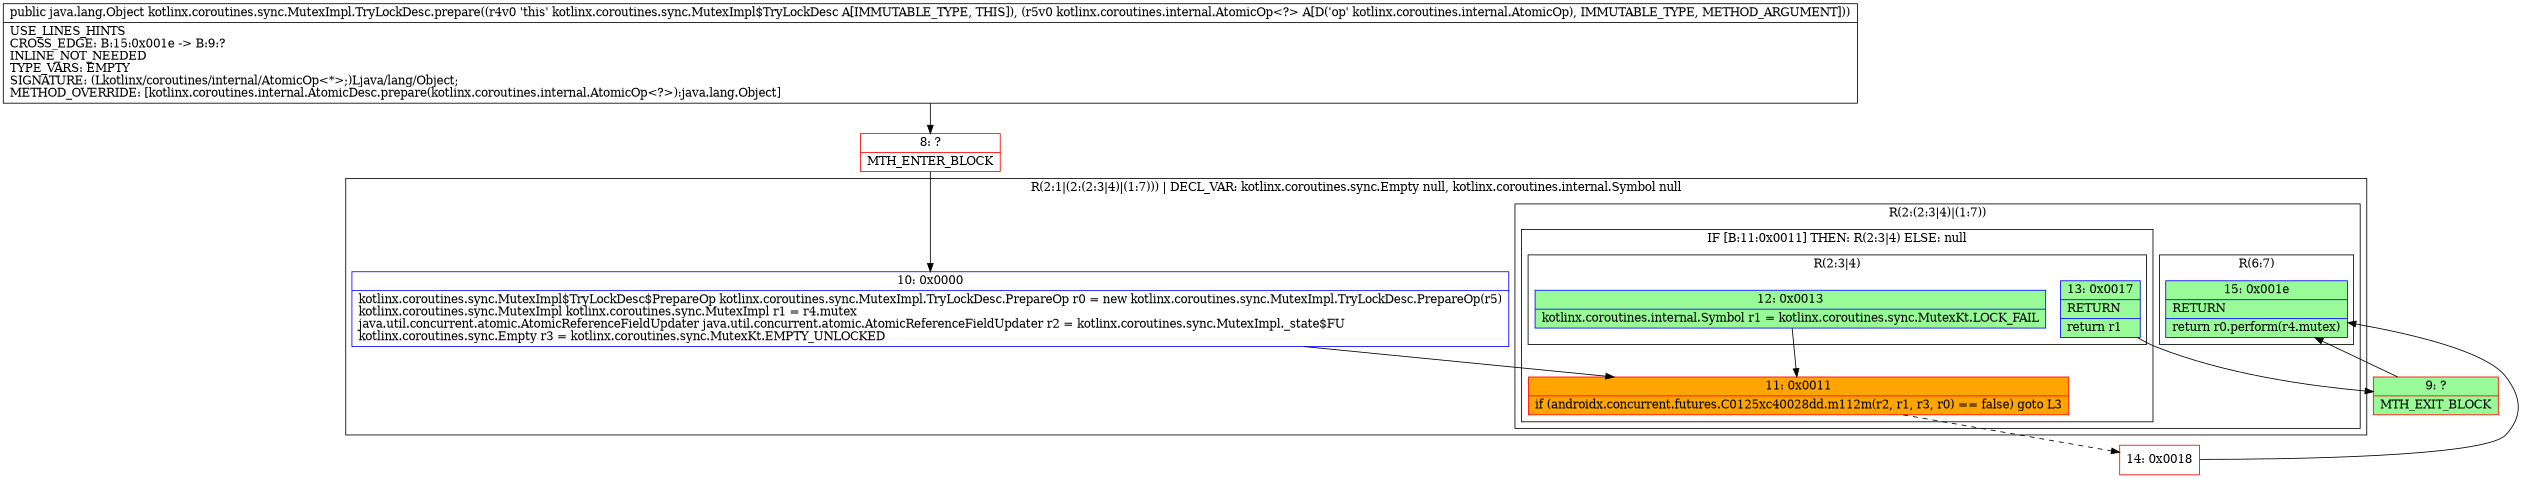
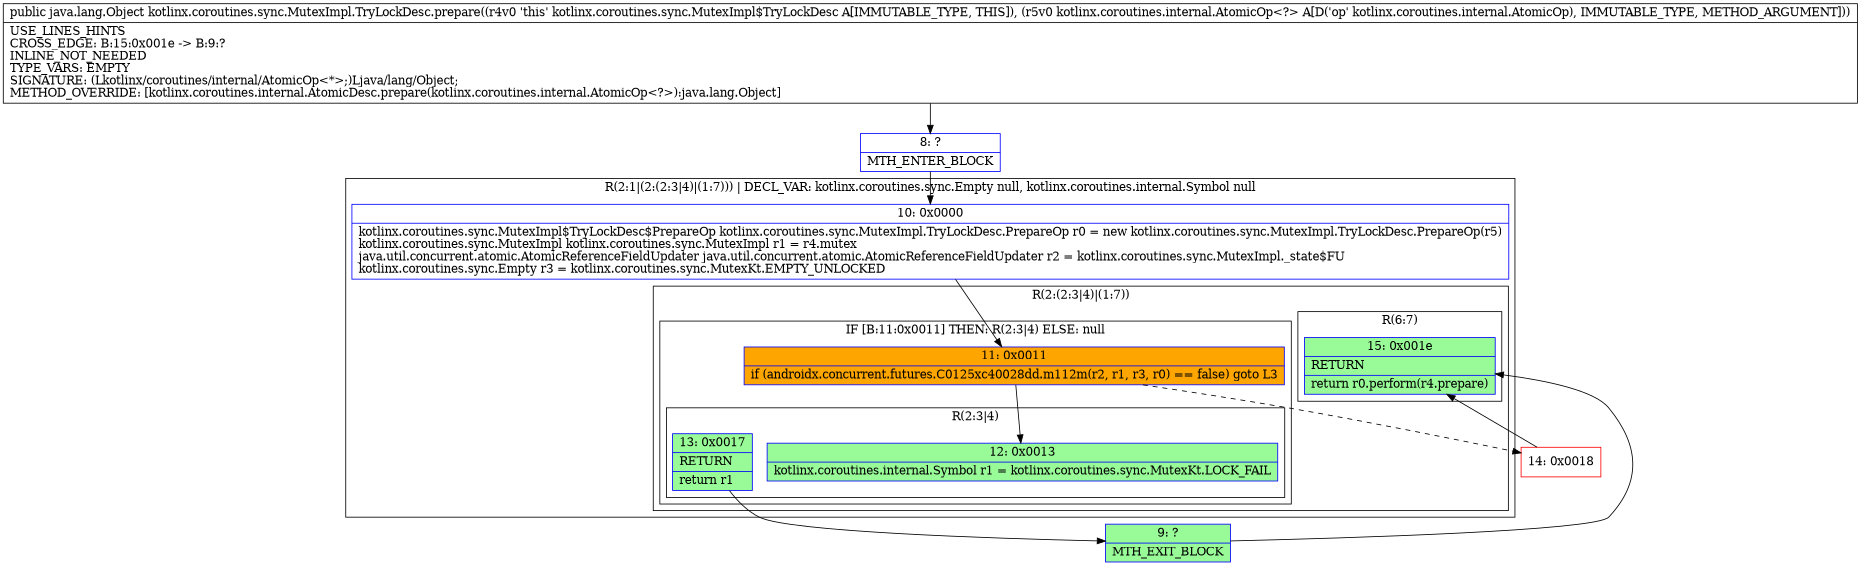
(930, 153) -> (930, 153)
(2257, 328) -> (1400, 384)
(1794, 349) -> (1018, 414)
(1799, 396) -> (1014, 366)
(2436, 396) -> (1168, 543)
